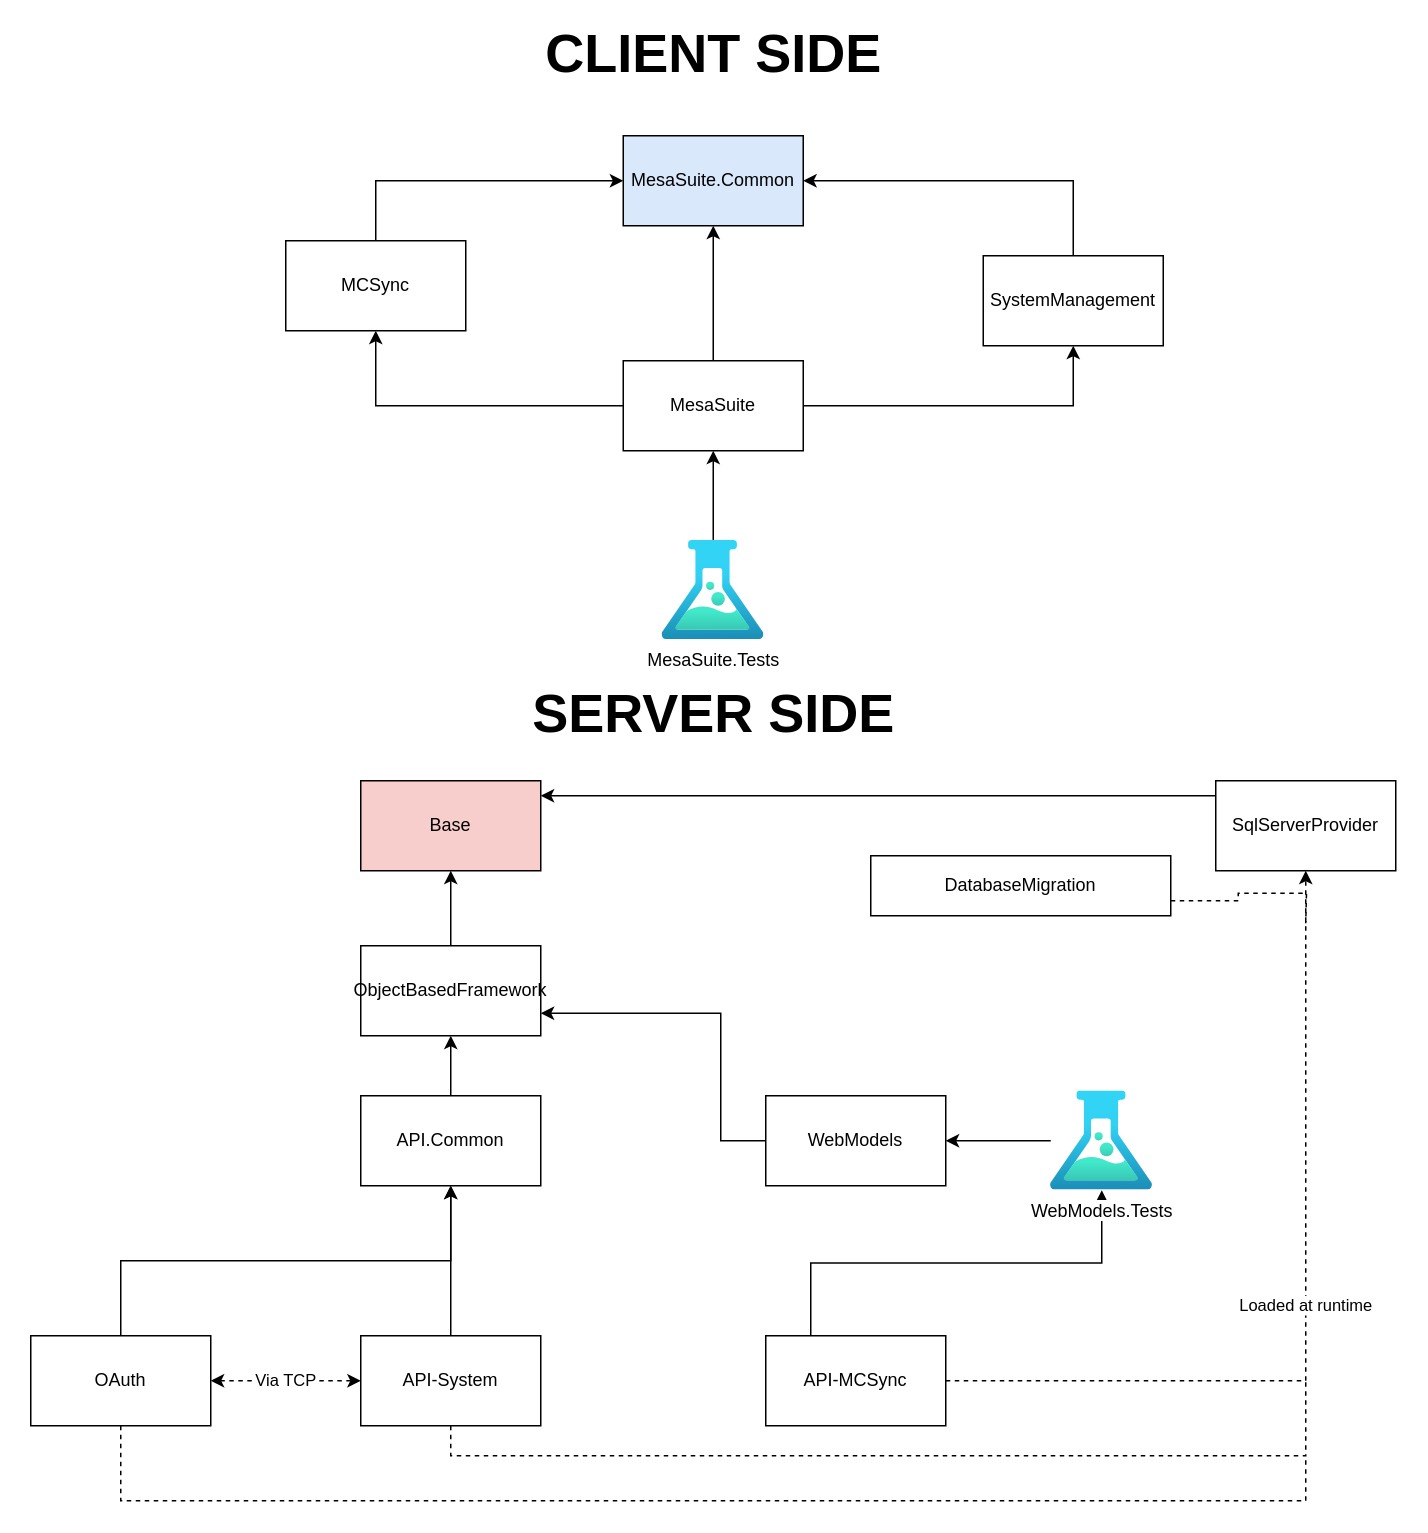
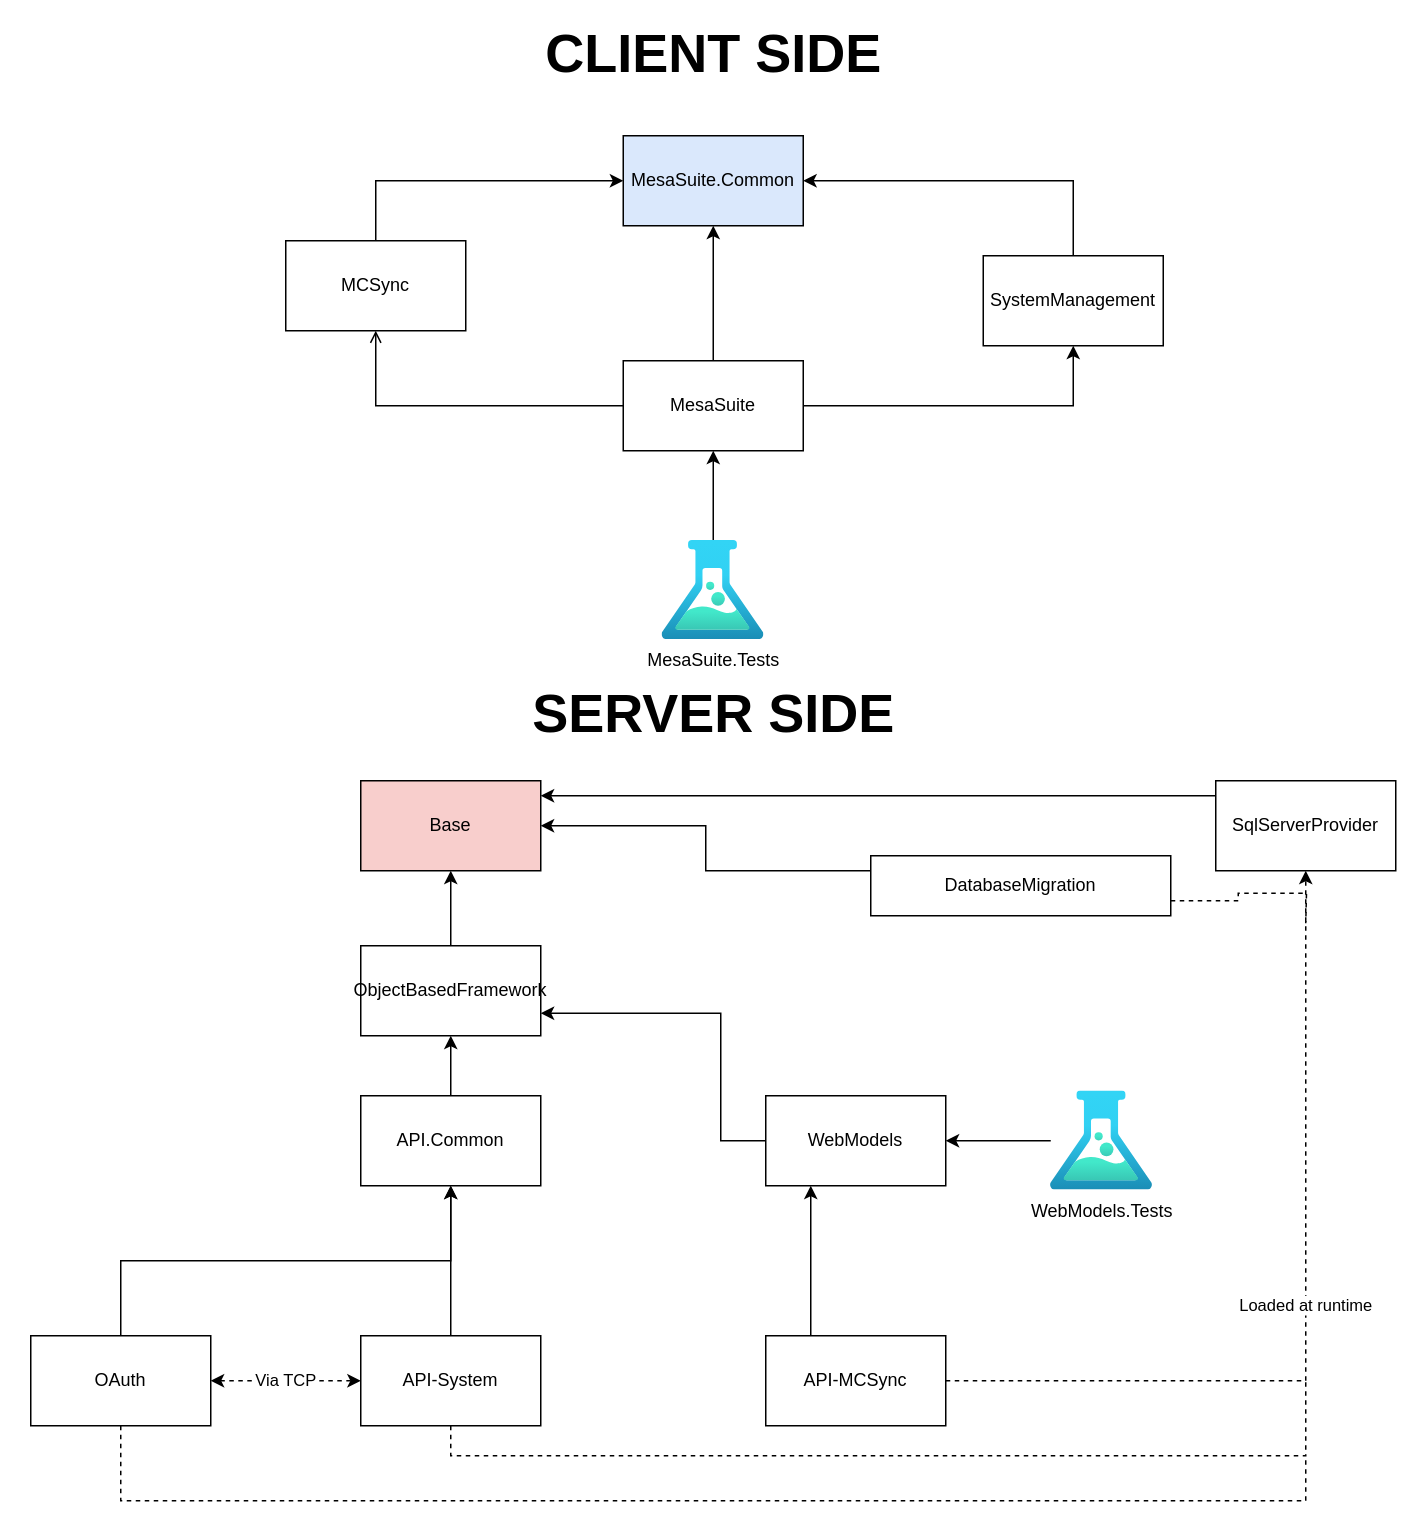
(376, 342) -> (376, 339)
none -> (706, 854)
(977, 1263) -> (811, 1230)
